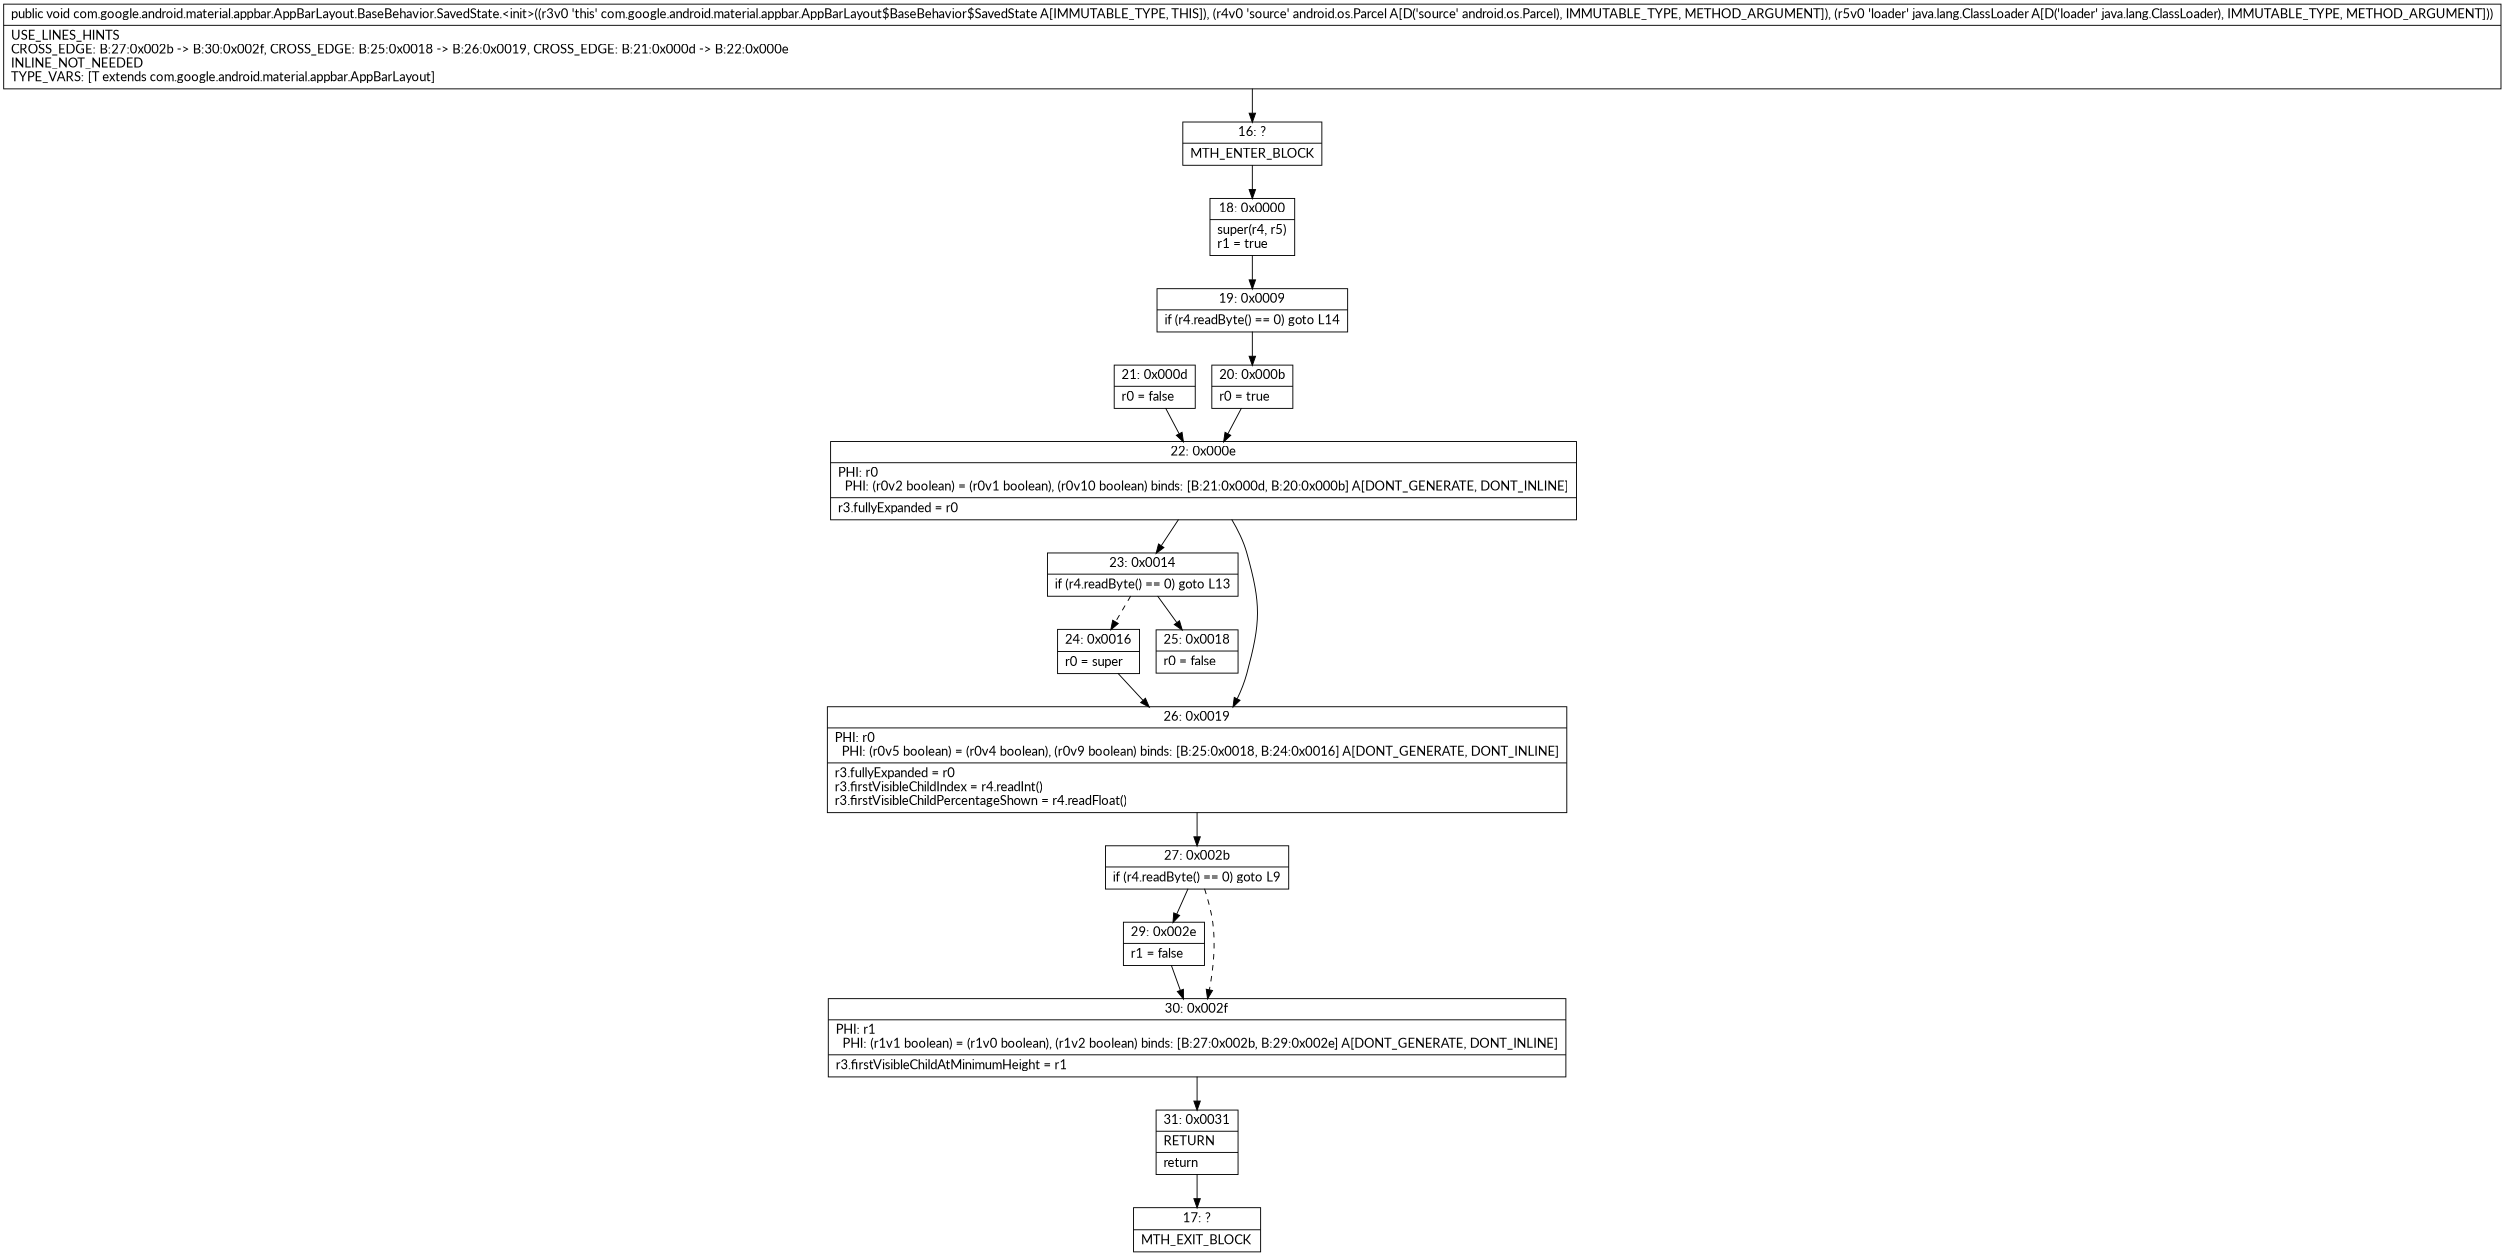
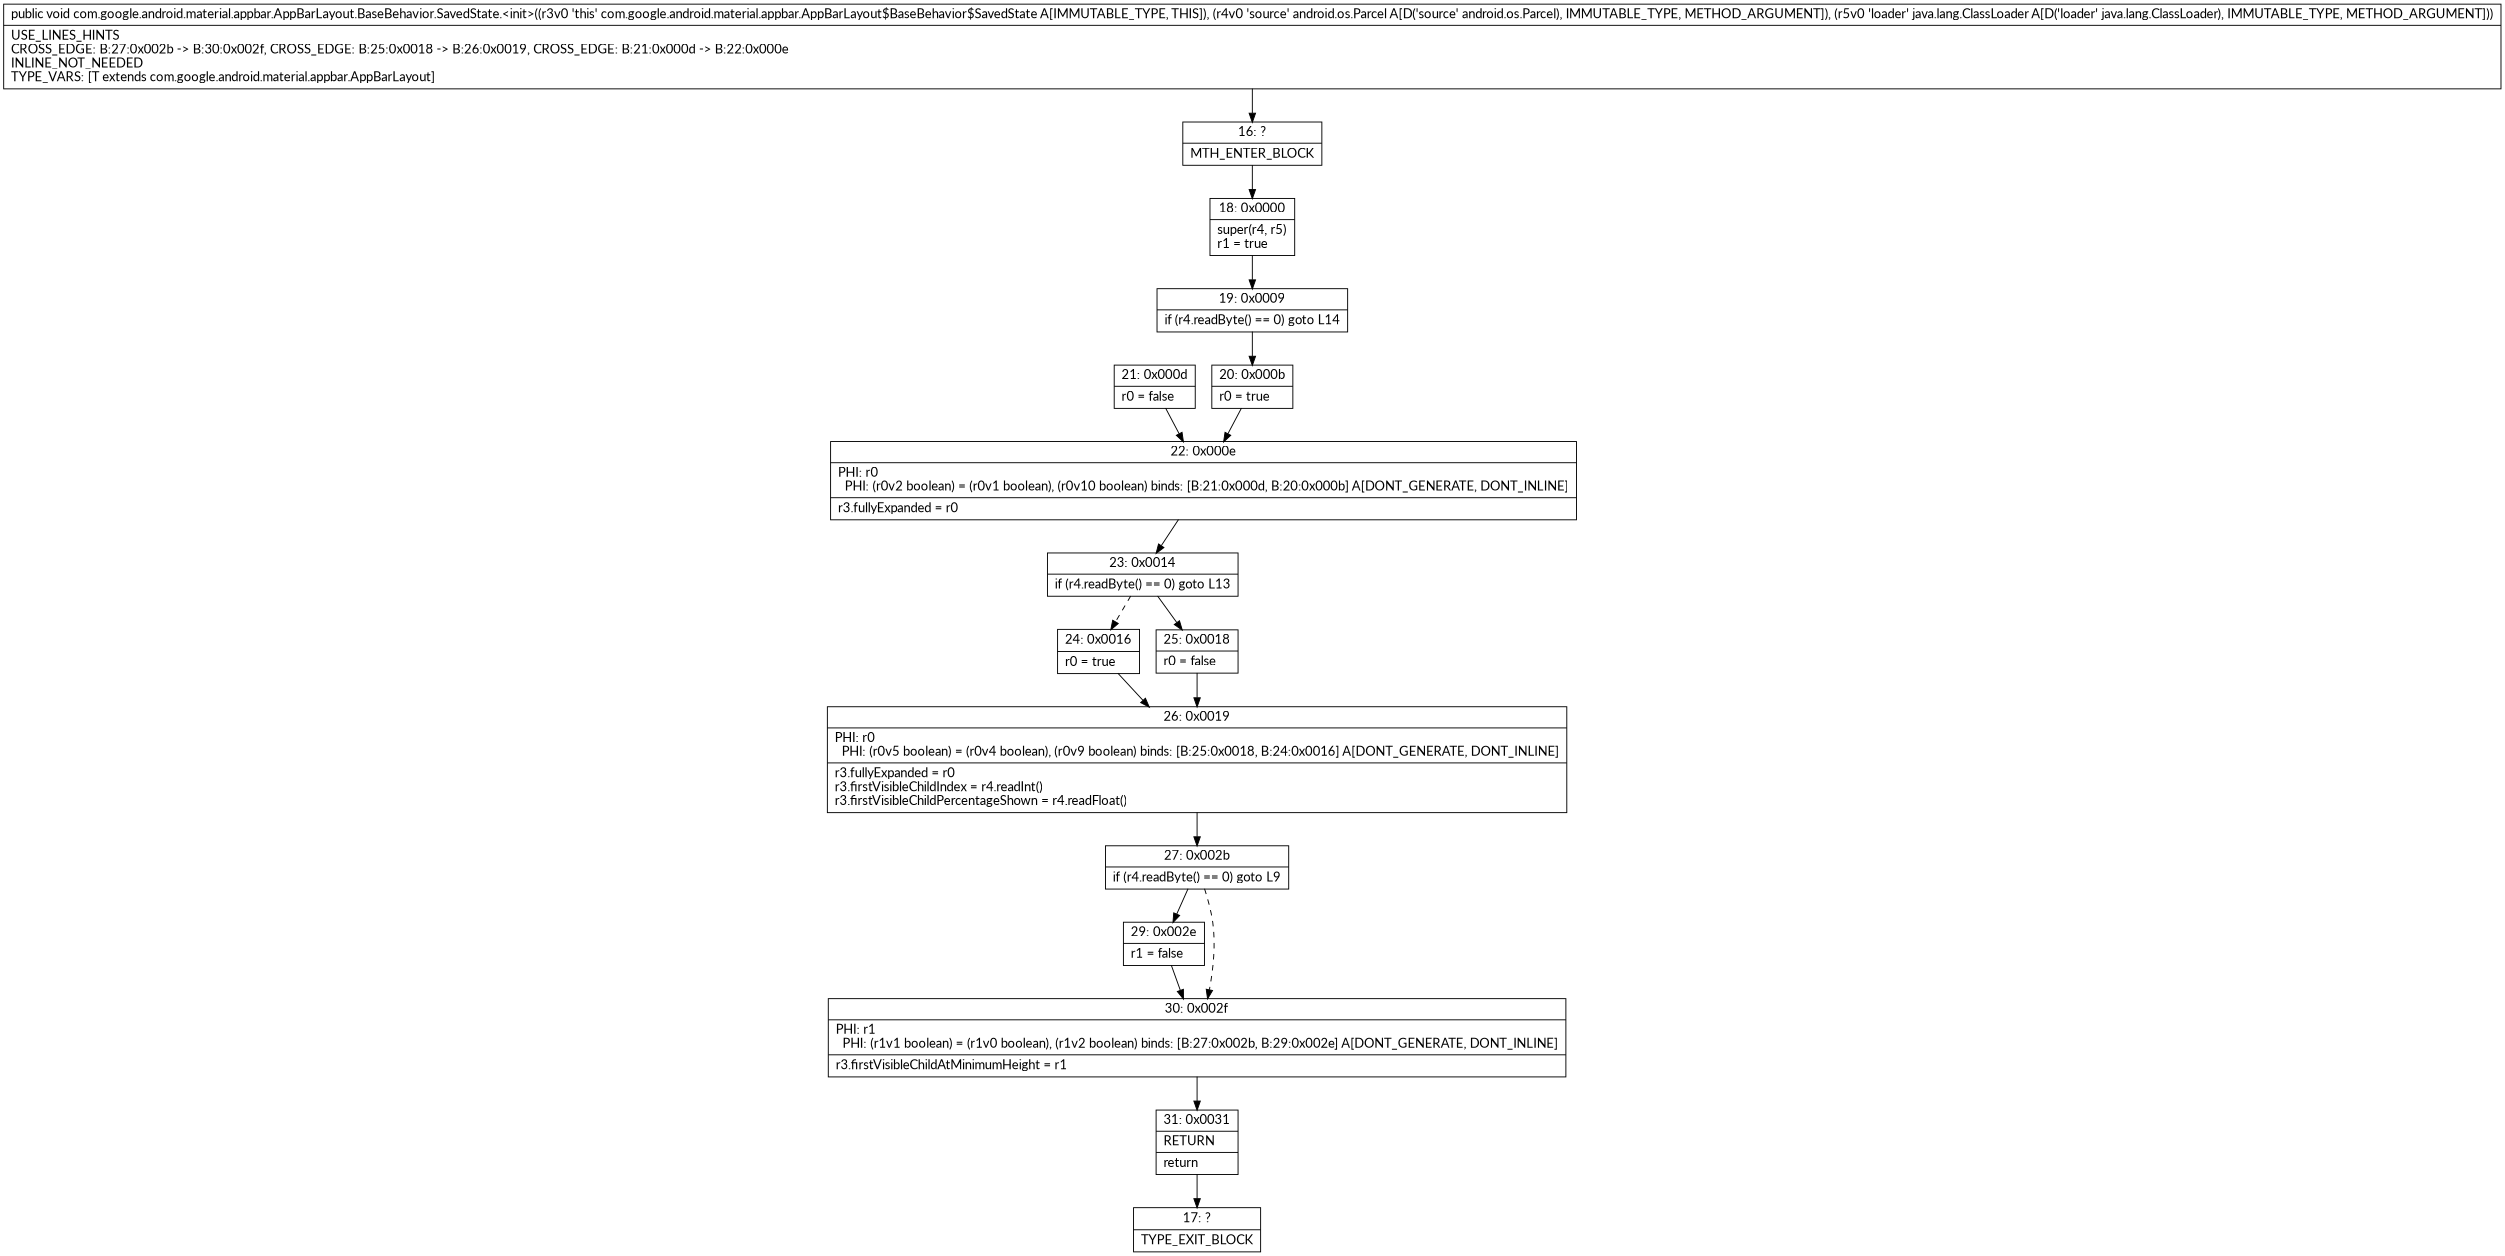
(1257, 608) -> (1197, 685)
(1094, 662) -> (1090, 662)
(1196, 1240) -> (1197, 1240)
